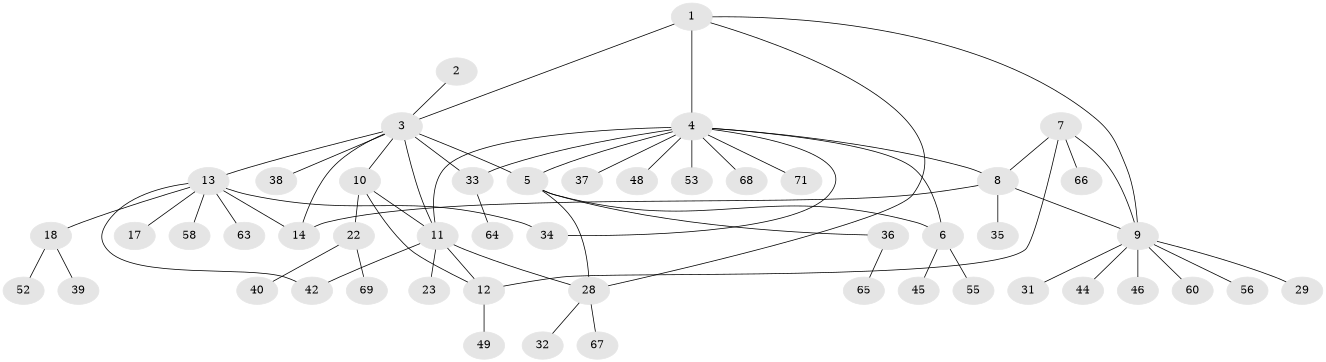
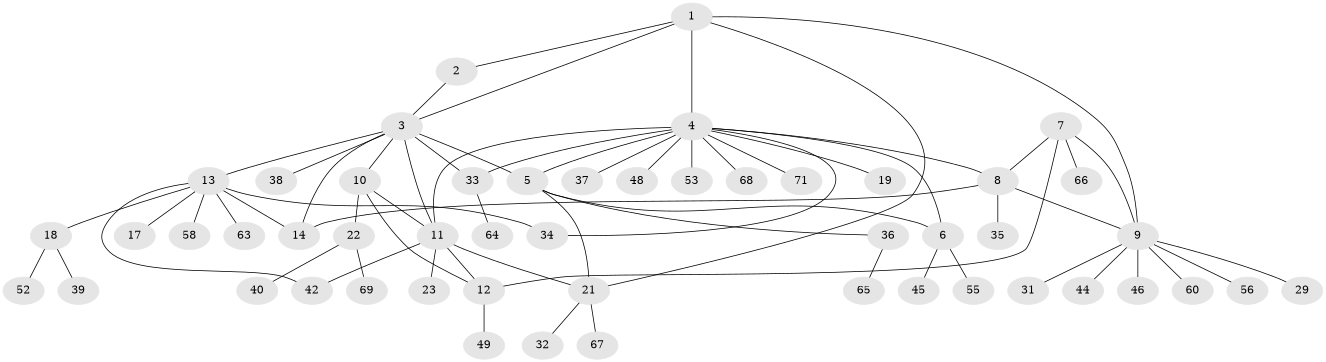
none -> (574, 44)
none -> (885, 181)
(589, 291) -> (589, 291)
